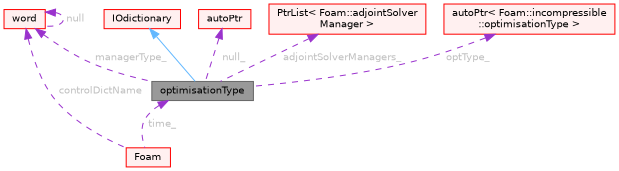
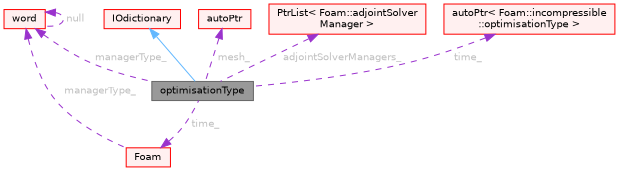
(233, 58) -> (233, 58)
(467, 58) -> (467, 58)
(99, 91) -> (99, 91)
(143, 123) -> (186, 123)
